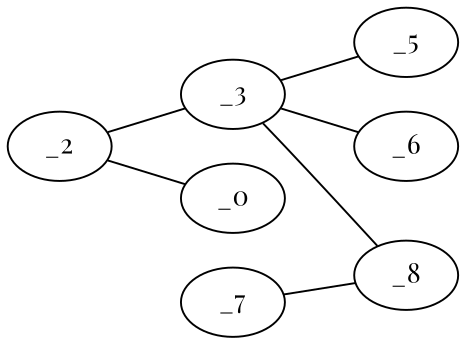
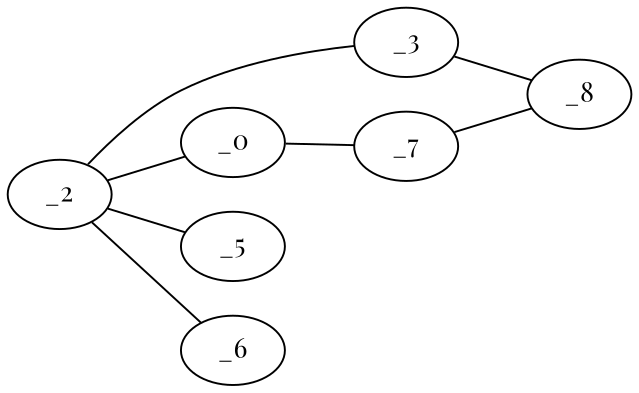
(320, 68) -> (147, 221)
(320, 120) -> (146, 273)
none -> (320, 144)
